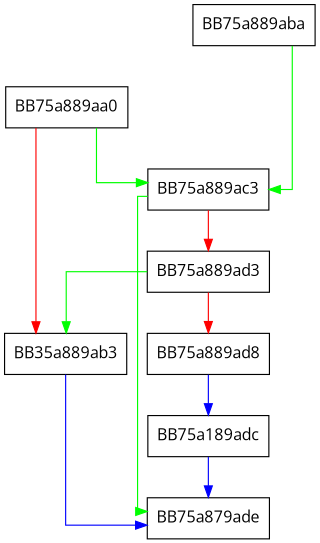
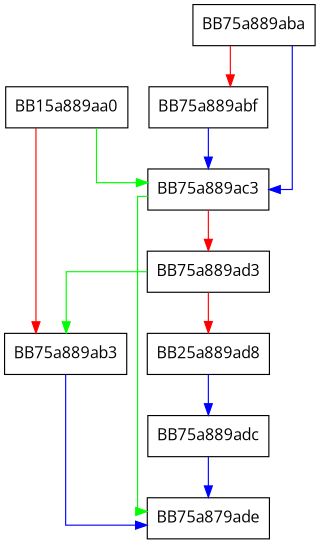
(67, 107) -> (67, 107)
none -> (208, 107)
(292, 124) -> (292, 124)
(66, 354) -> (66, 354)
(208, 354) -> (208, 354)
(208, 436) -> (208, 436)
